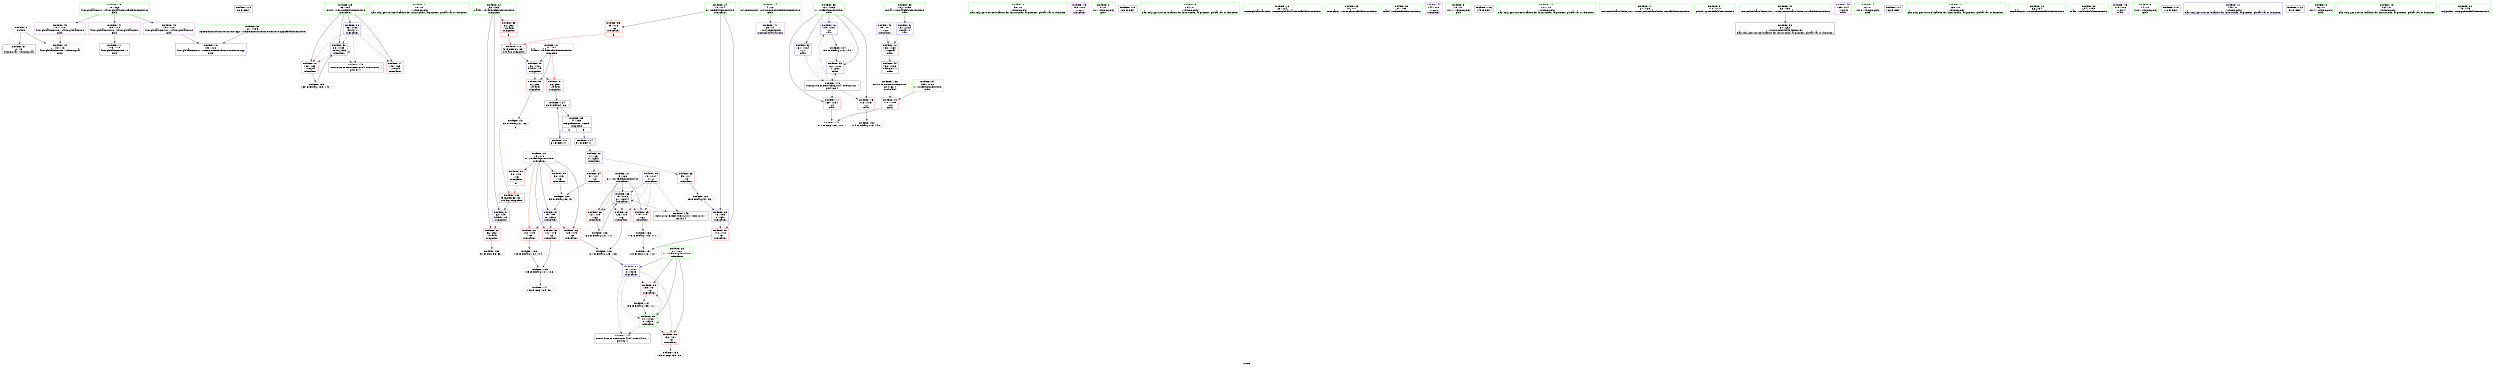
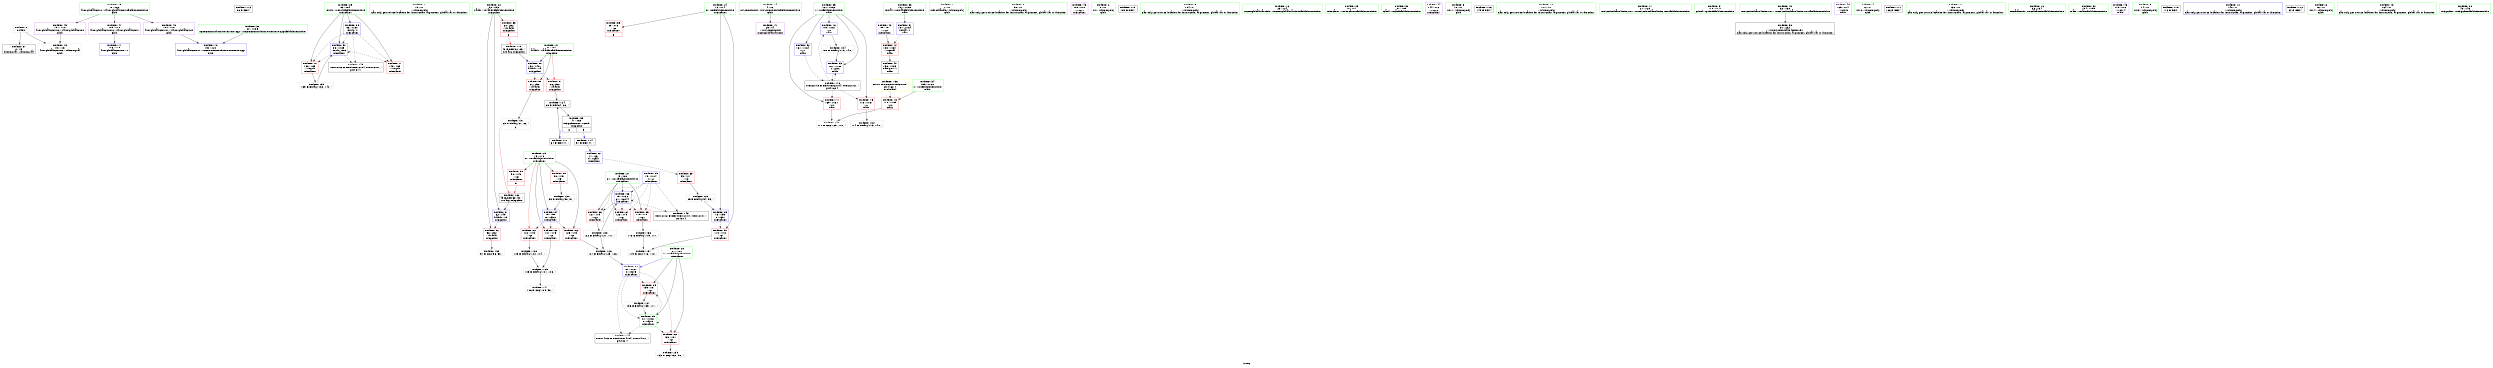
none -> (947, 9)
(565, 38) -> none
none -> (366, 55)
(594, 178) -> none
(637, 195) -> (637, 195)
(620, 237) -> (602, 242)
